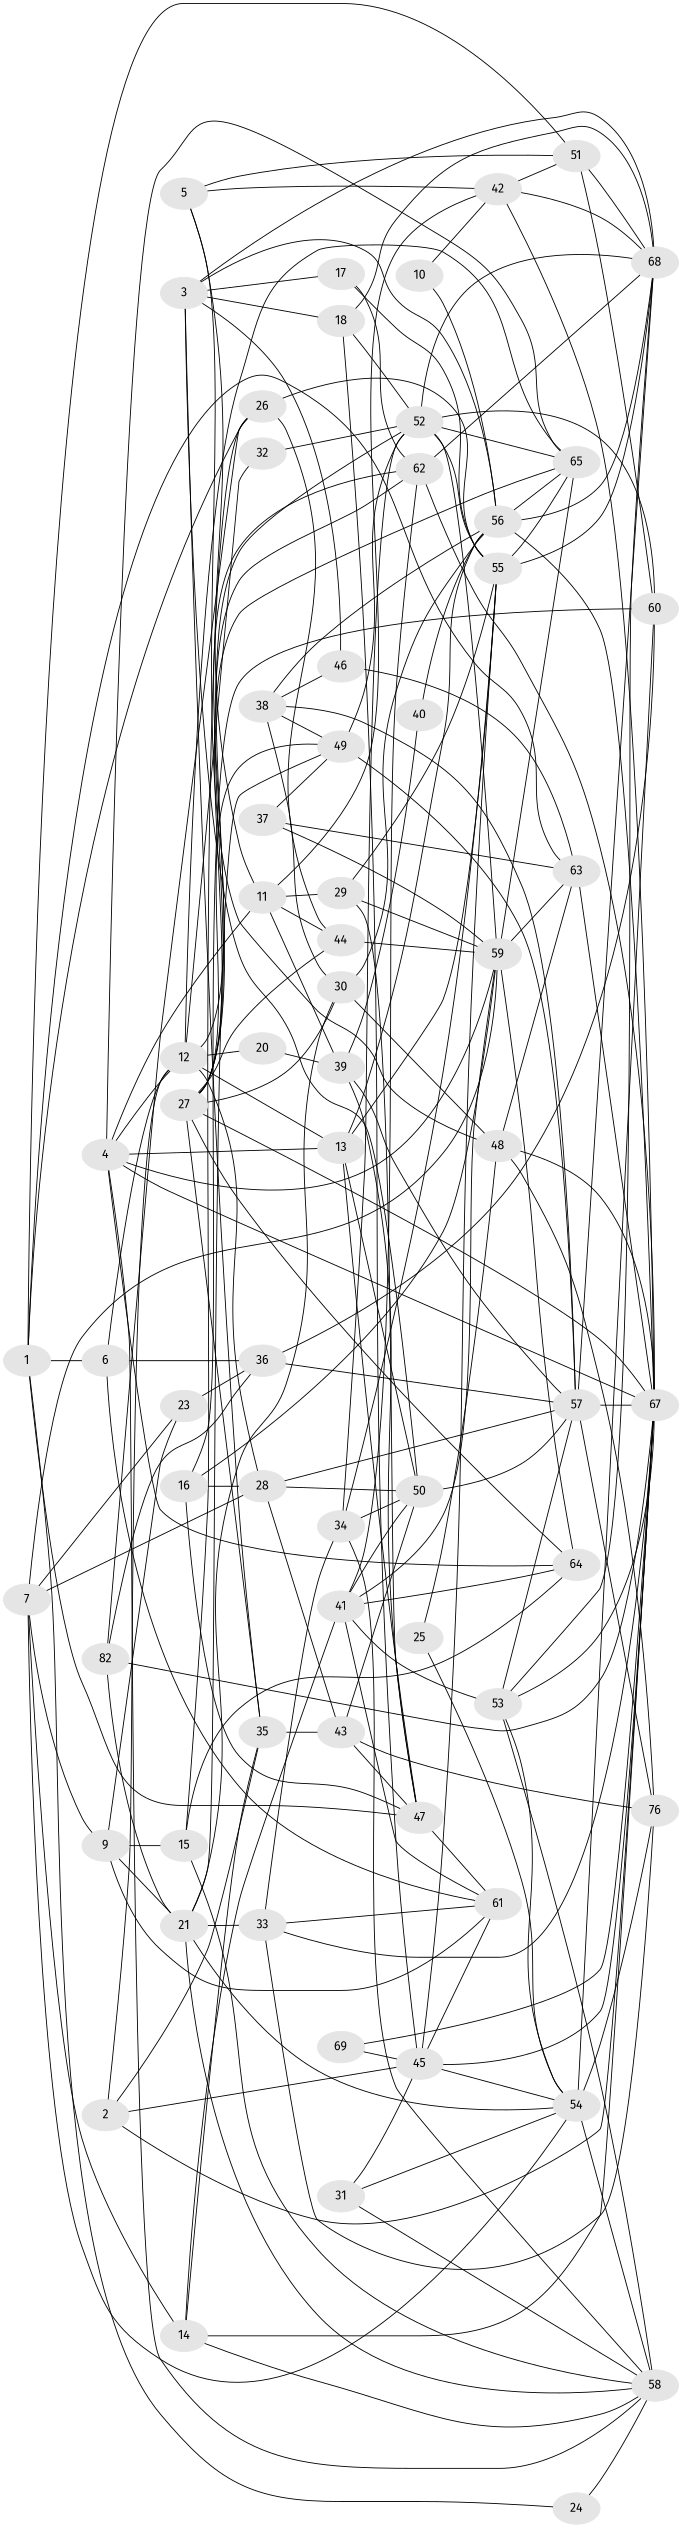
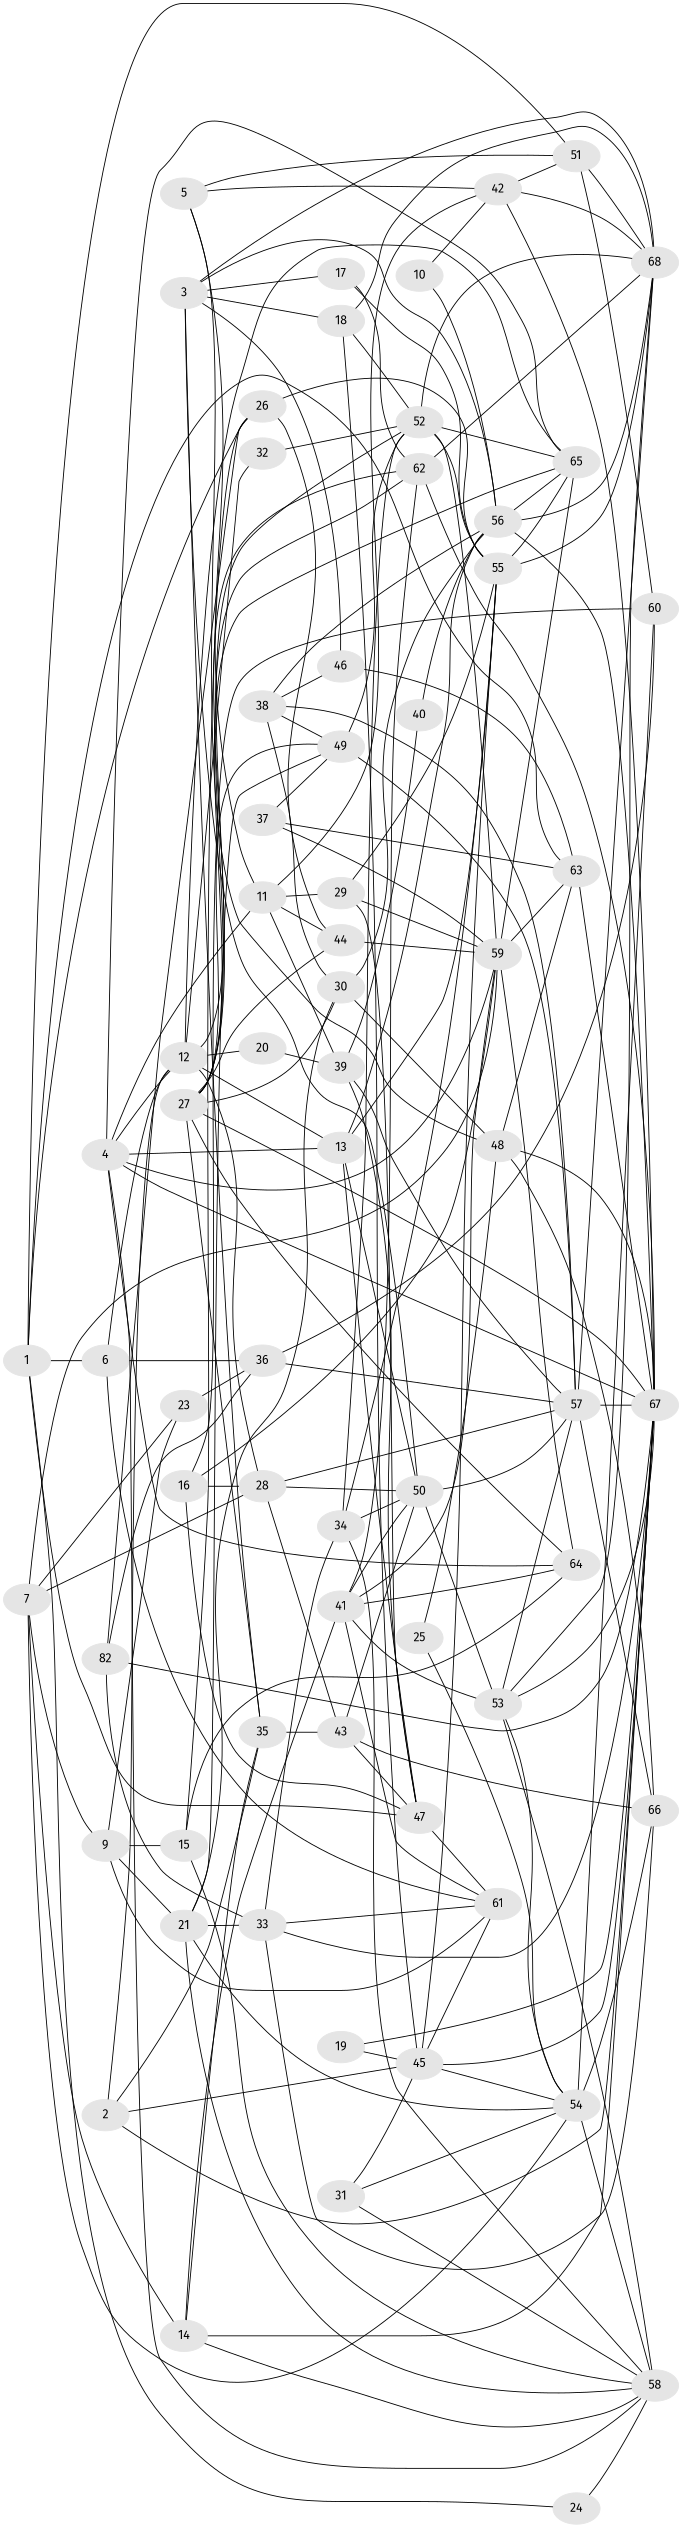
(607, 446) -> none
none -> (462, 1607)
(125, 1791) -> (140, 1835)
(655, 1811) -> (655, 1811)
(341, 2047) -> (341, 2047)
